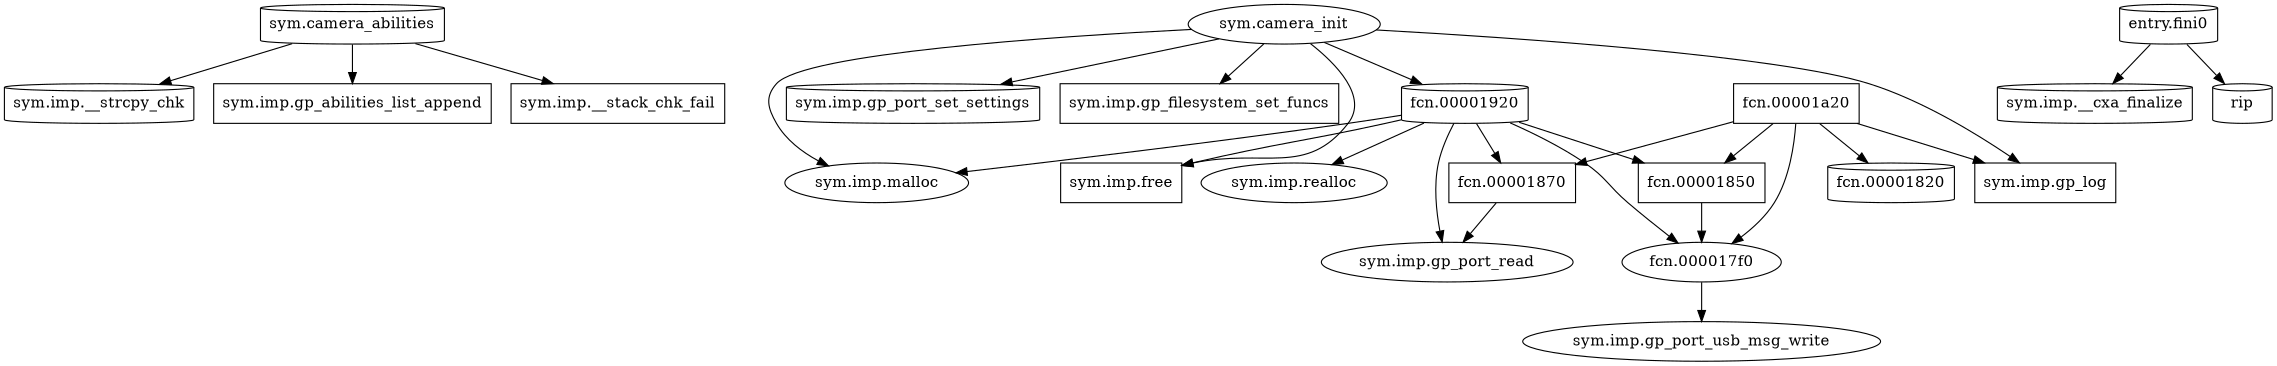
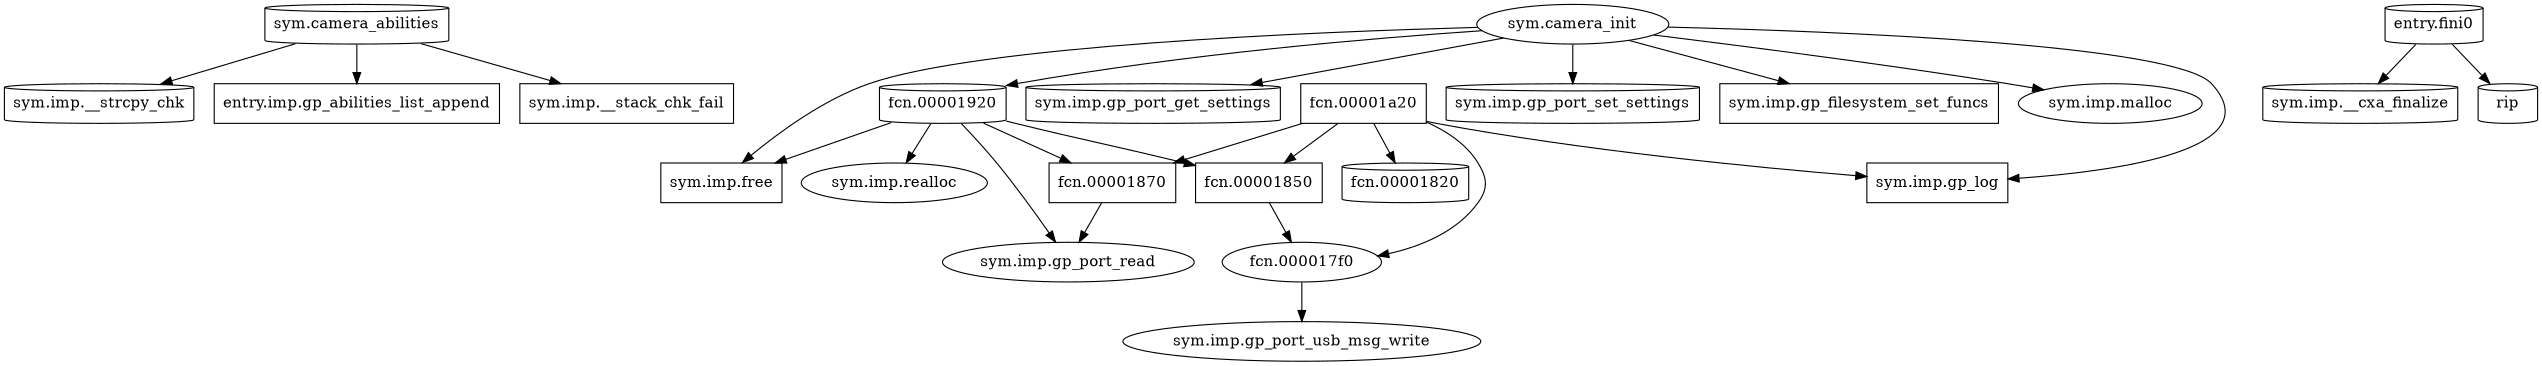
(352, 104) -> (357, 104)
none -> (1153, 104)
(1184, 145) -> none
(1596, 171) -> none
